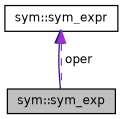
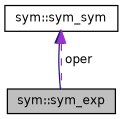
(61, 18) -> (61, 18)
